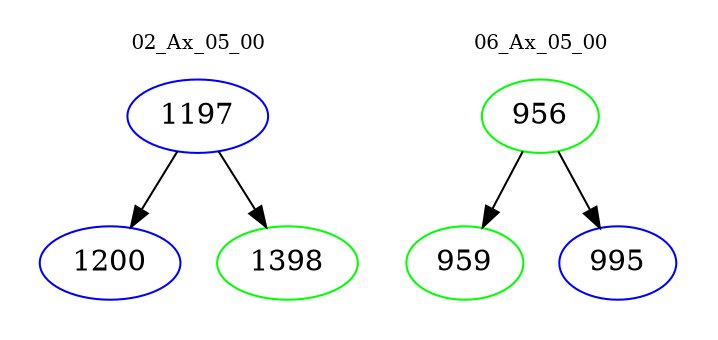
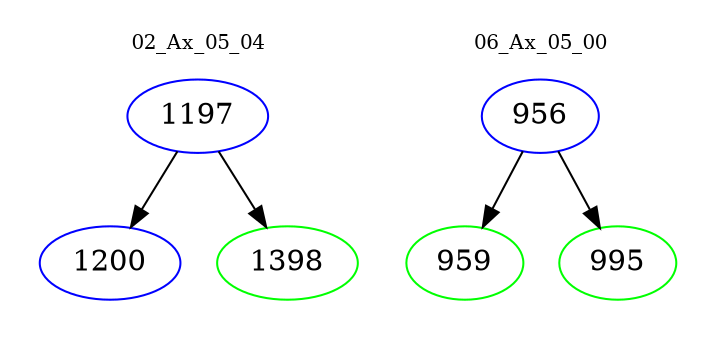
(199, 44) -> (199, 44)
(540, 116) -> (540, 116)
(618, 263) -> (618, 263)
